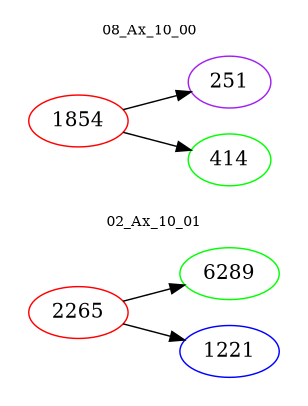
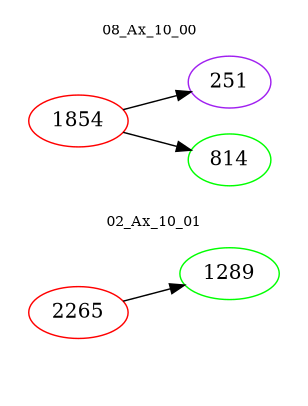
(230, 160) -> (230, 160)
(230, 274) -> (230, 274)
(230, 351) -> none
